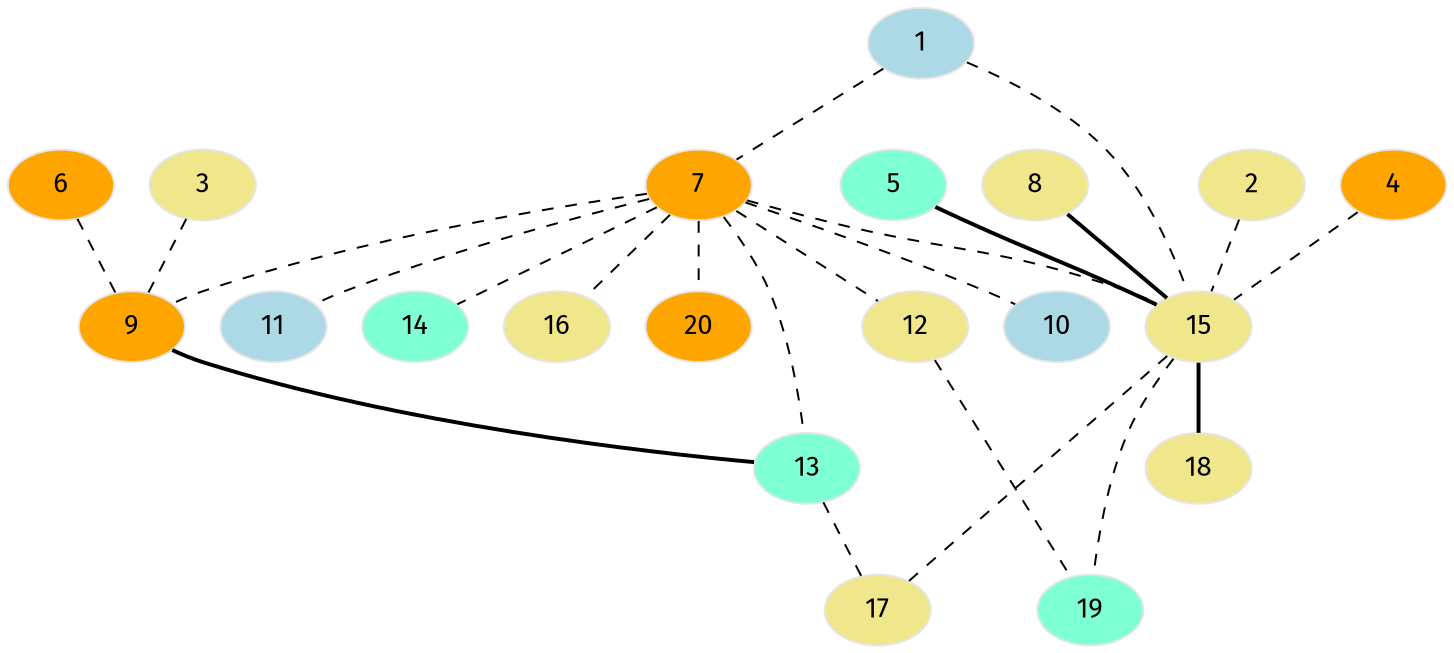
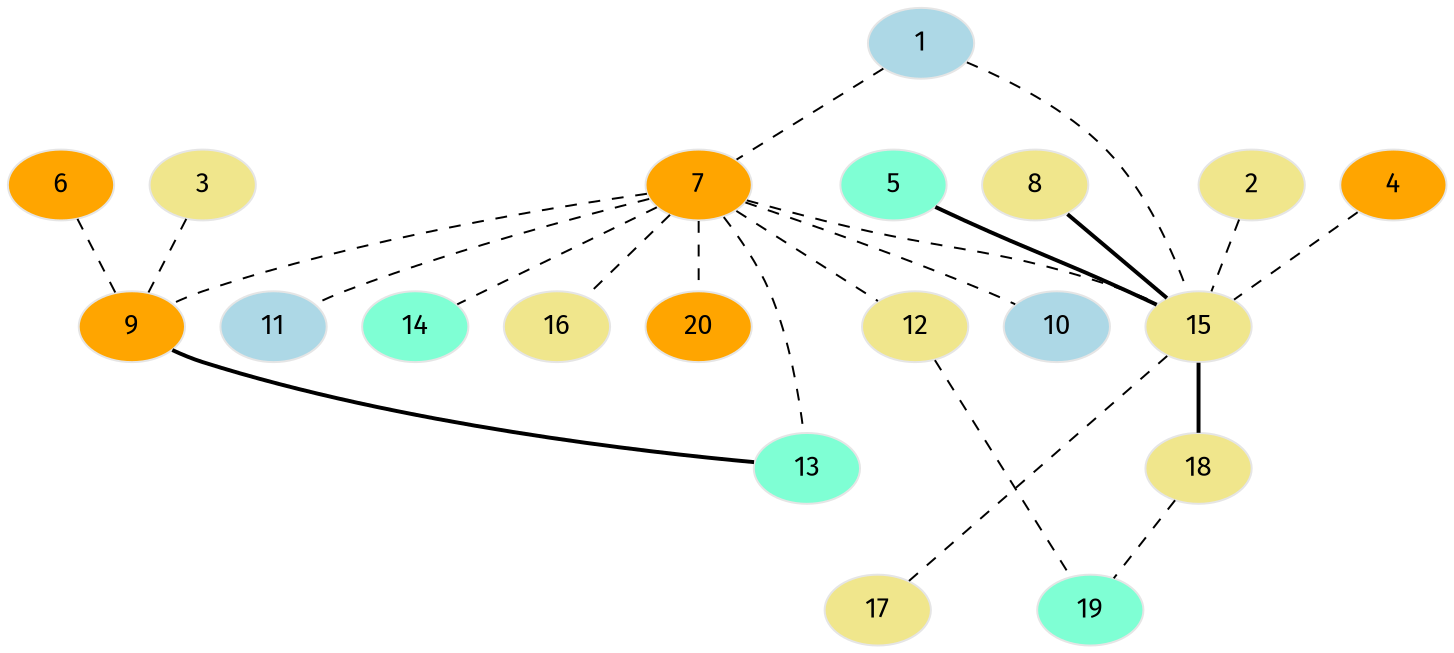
(1118, 461) -> (1144, 539)
(842, 539) -> none
